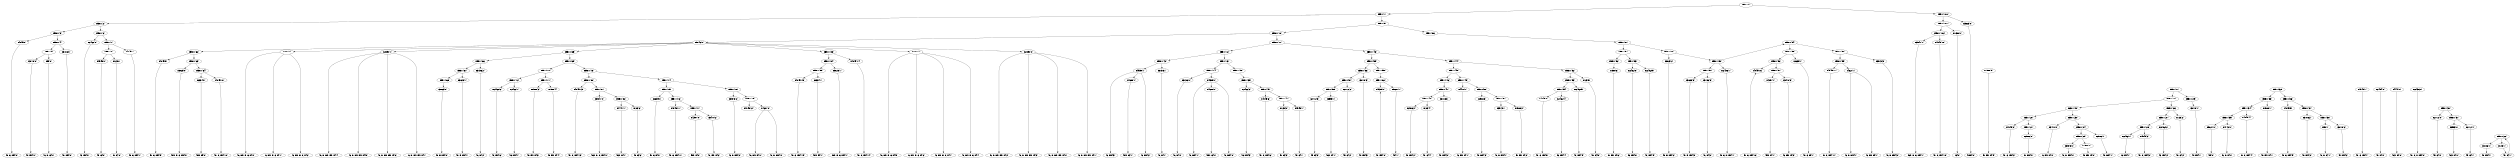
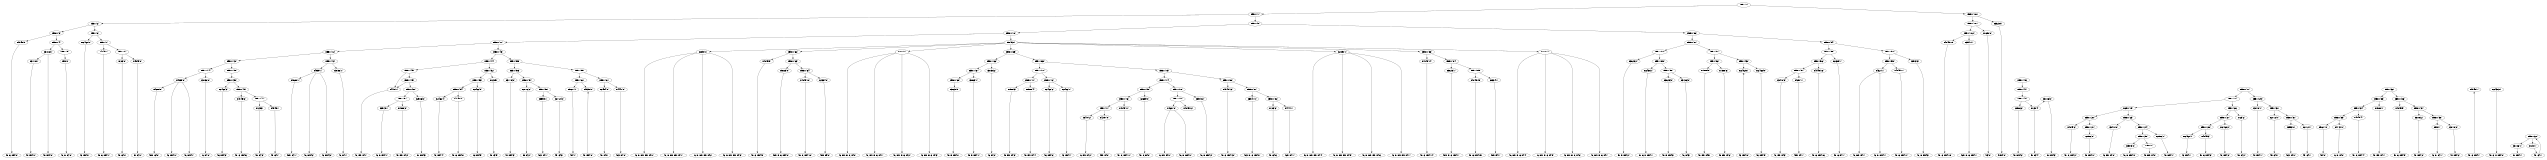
(1753, 52) -> (1760, 38)
(41, 56) -> (42, 56)
none -> (1710, 66)
(1450, 75) -> (400, 79)
none -> (604, 80)
(1444, 94) -> (2040, 104)
none -> (2265, 103)
(1632, 112) -> (1744, 114)
(1750, 113) -> (1819, 112)
(2362, 122) -> (2474, 123)
none -> (929, 155)
